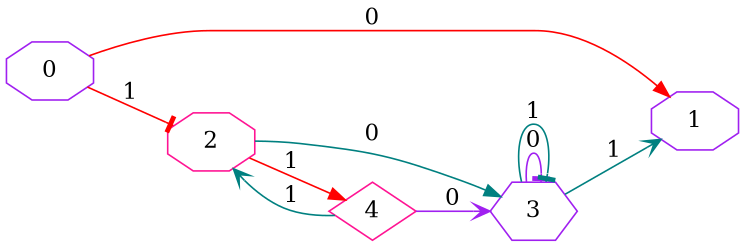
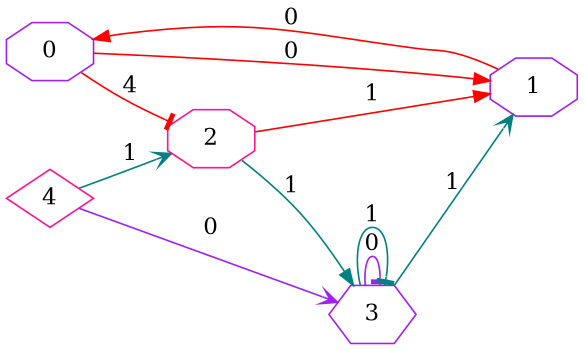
none -> (306, 33)
(131, 93) -> (131, 86)
(372, 135) -> (292, 186)
(290, 176) -> (365, 114)
